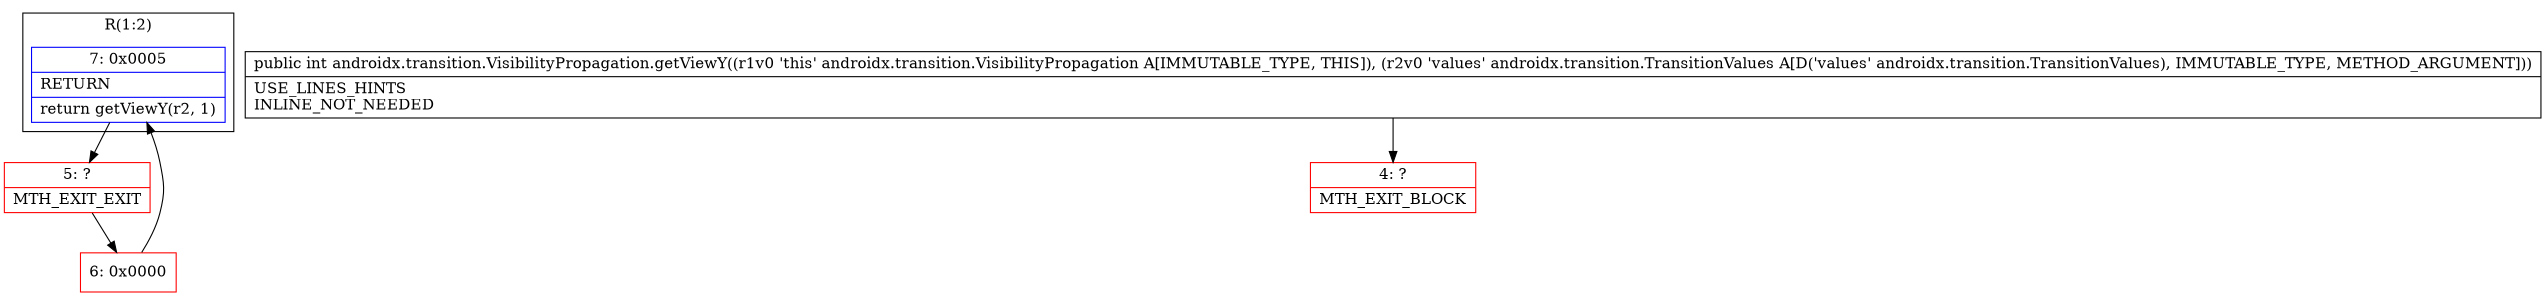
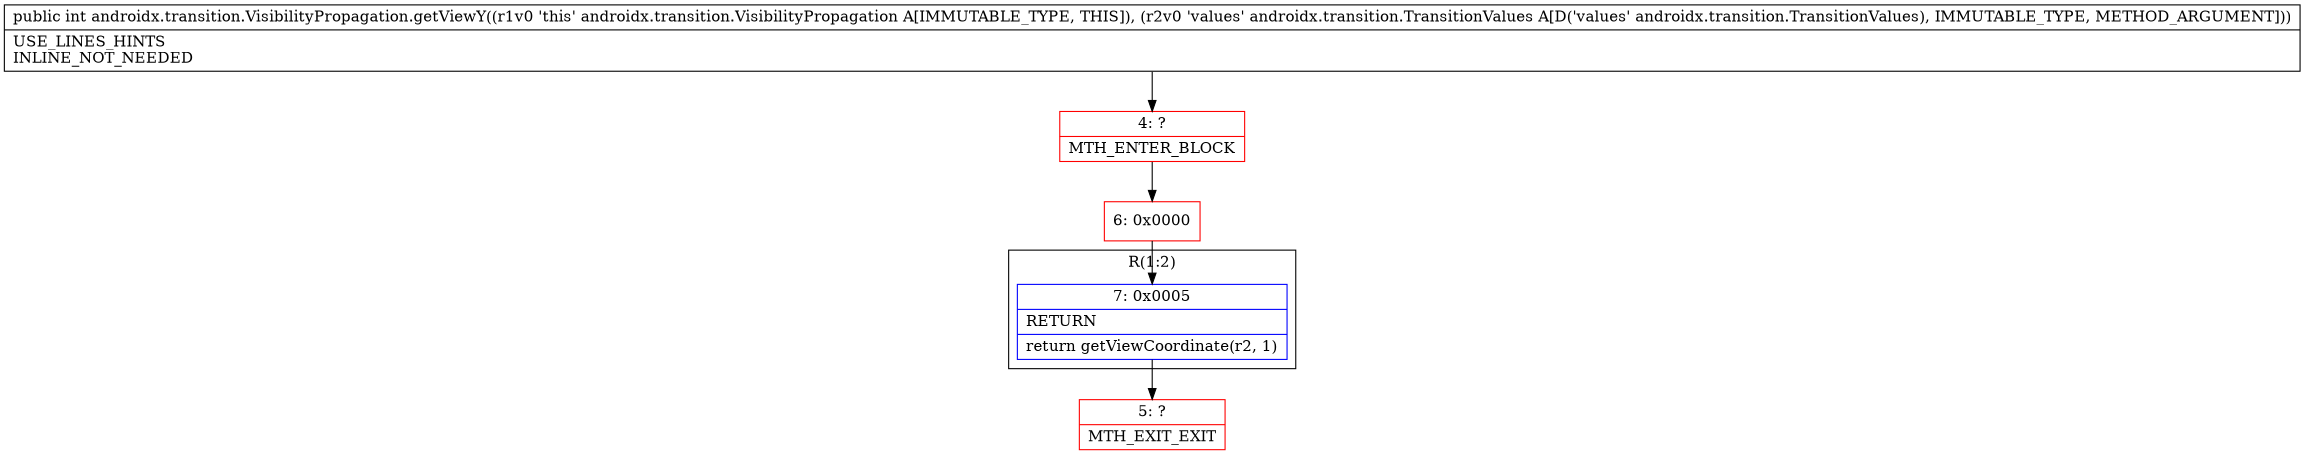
(128, 109) -> (1152, 346)
(1393, 200) -> (1152, 148)
(102, 228) -> (1152, 176)
